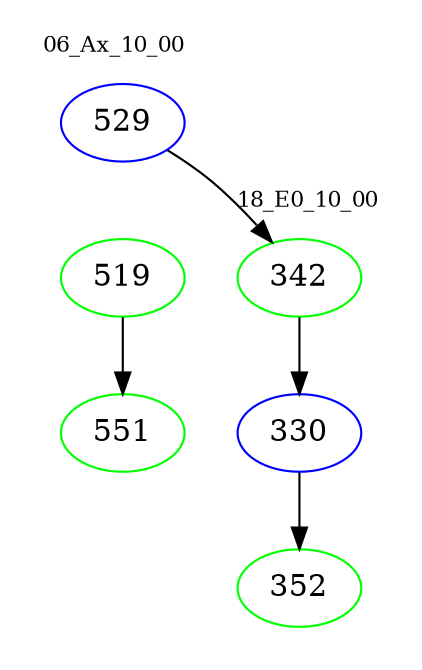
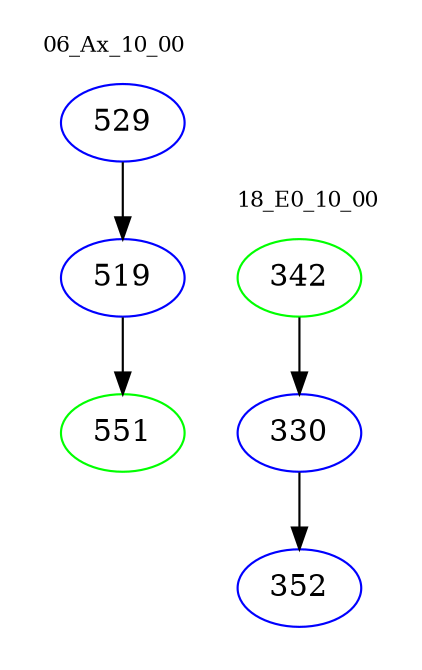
(234, 202) -> (123, 190)
(123, 278) -> (123, 278)
(299, 588) -> (299, 588)
